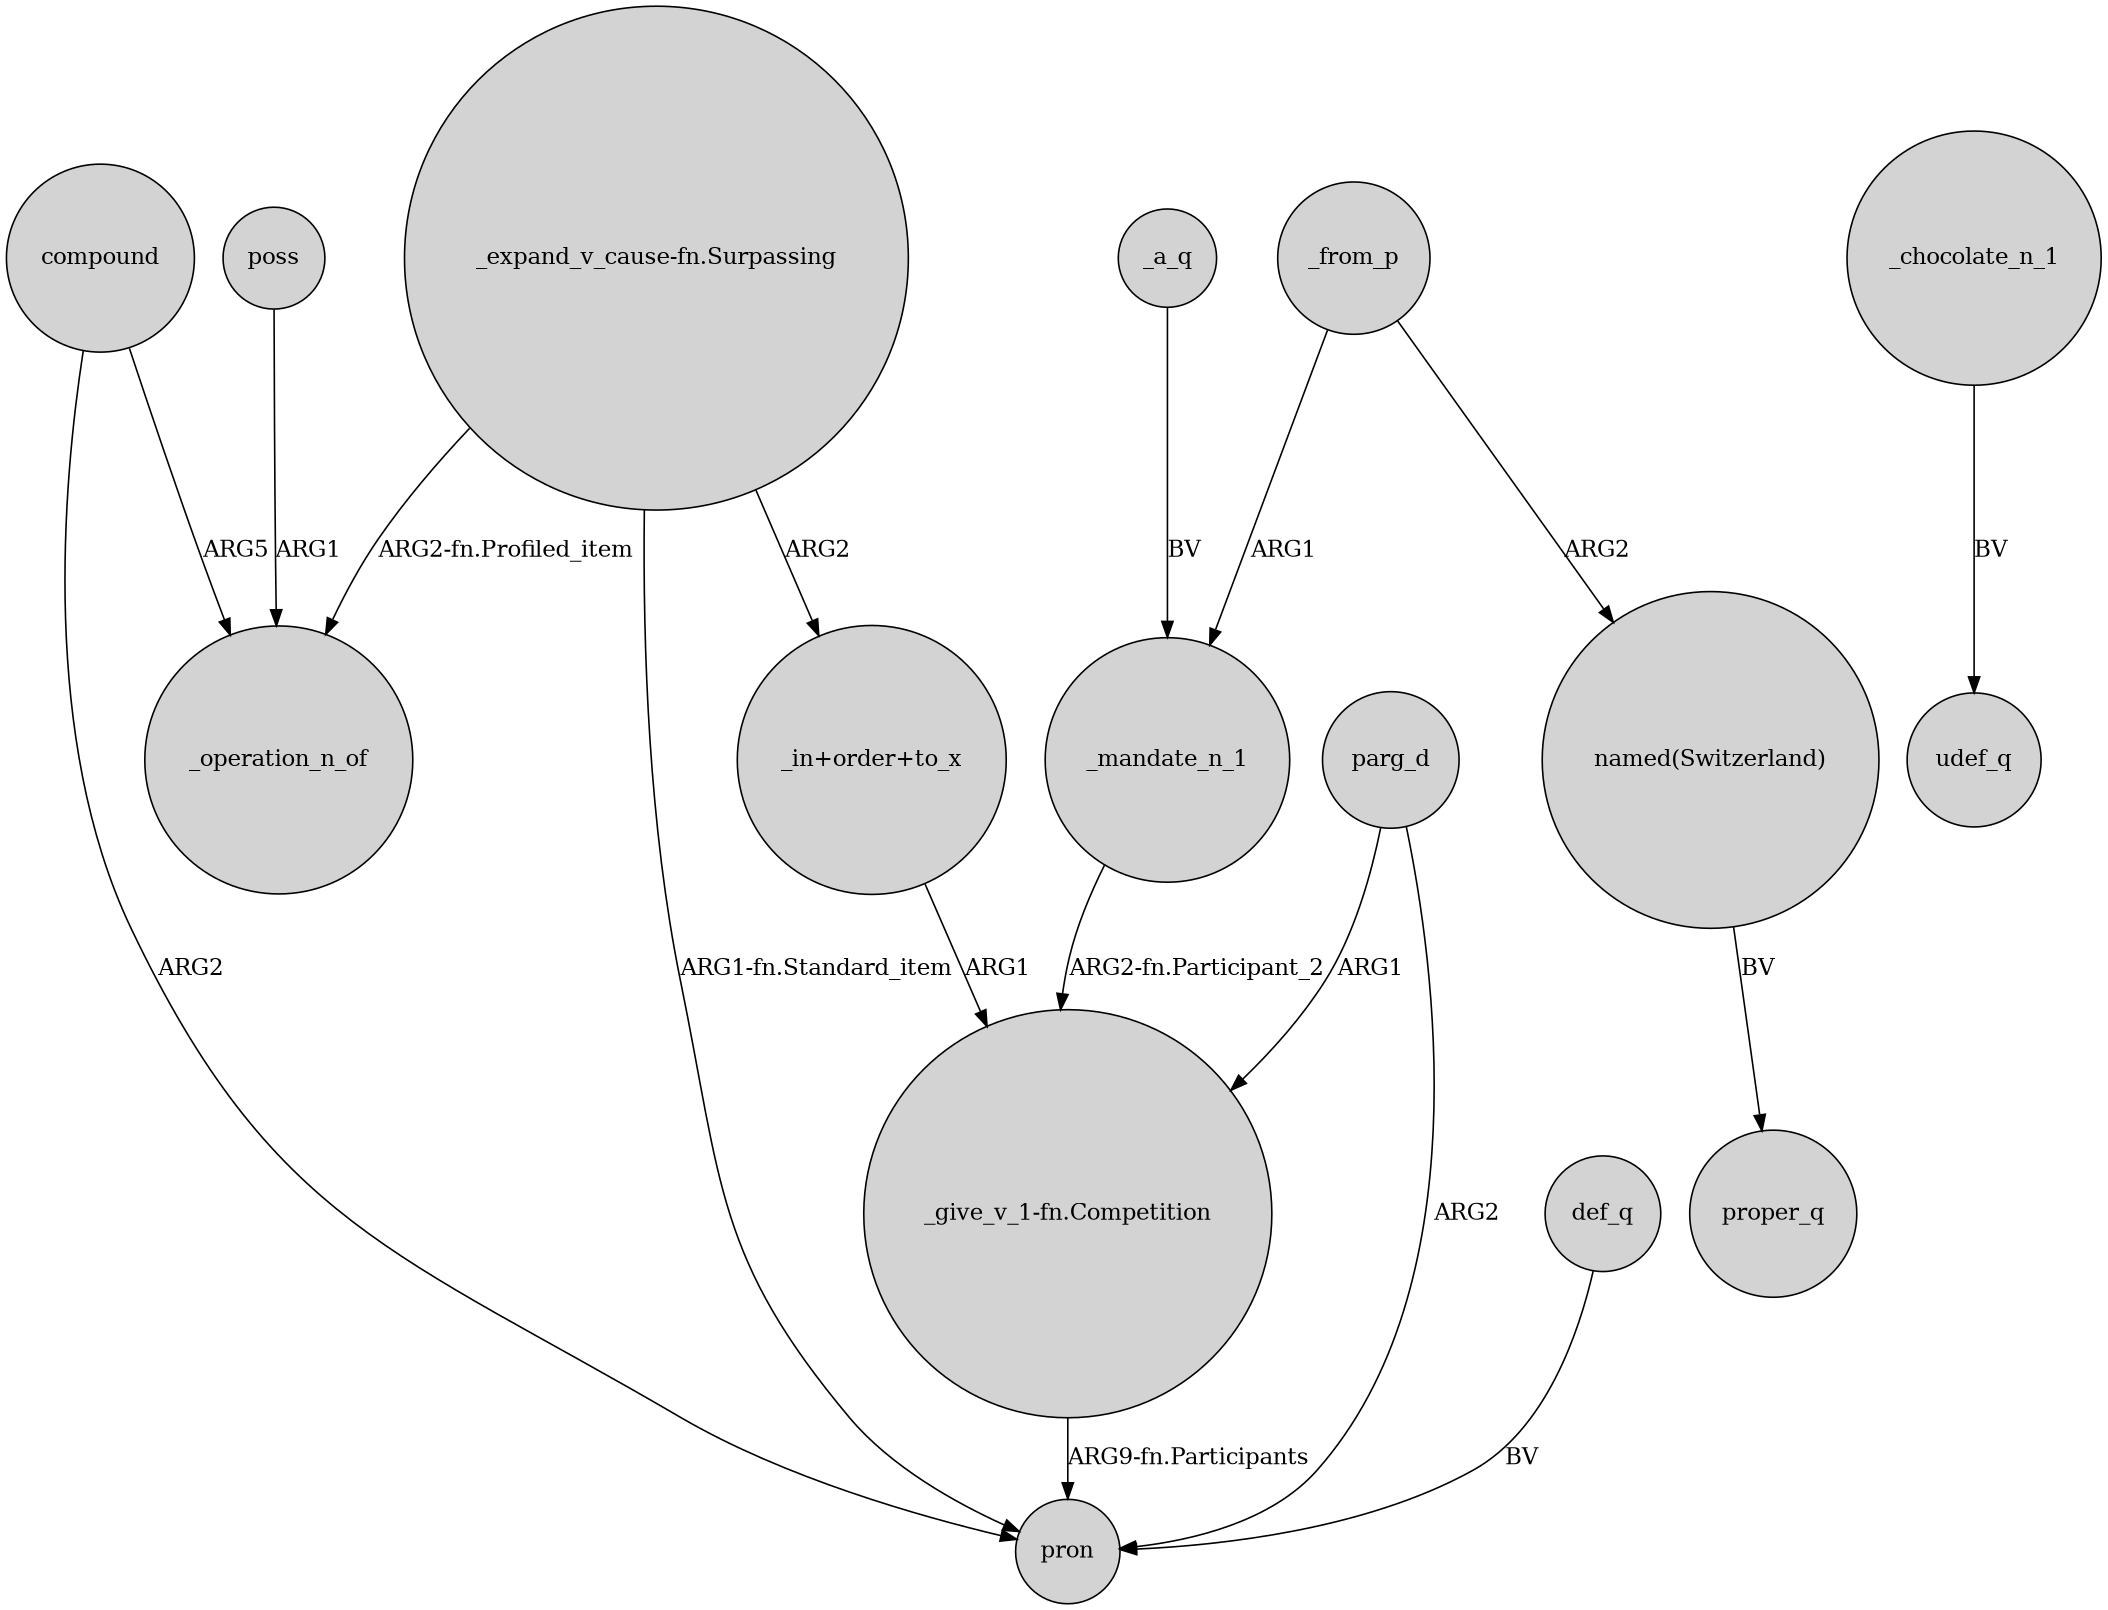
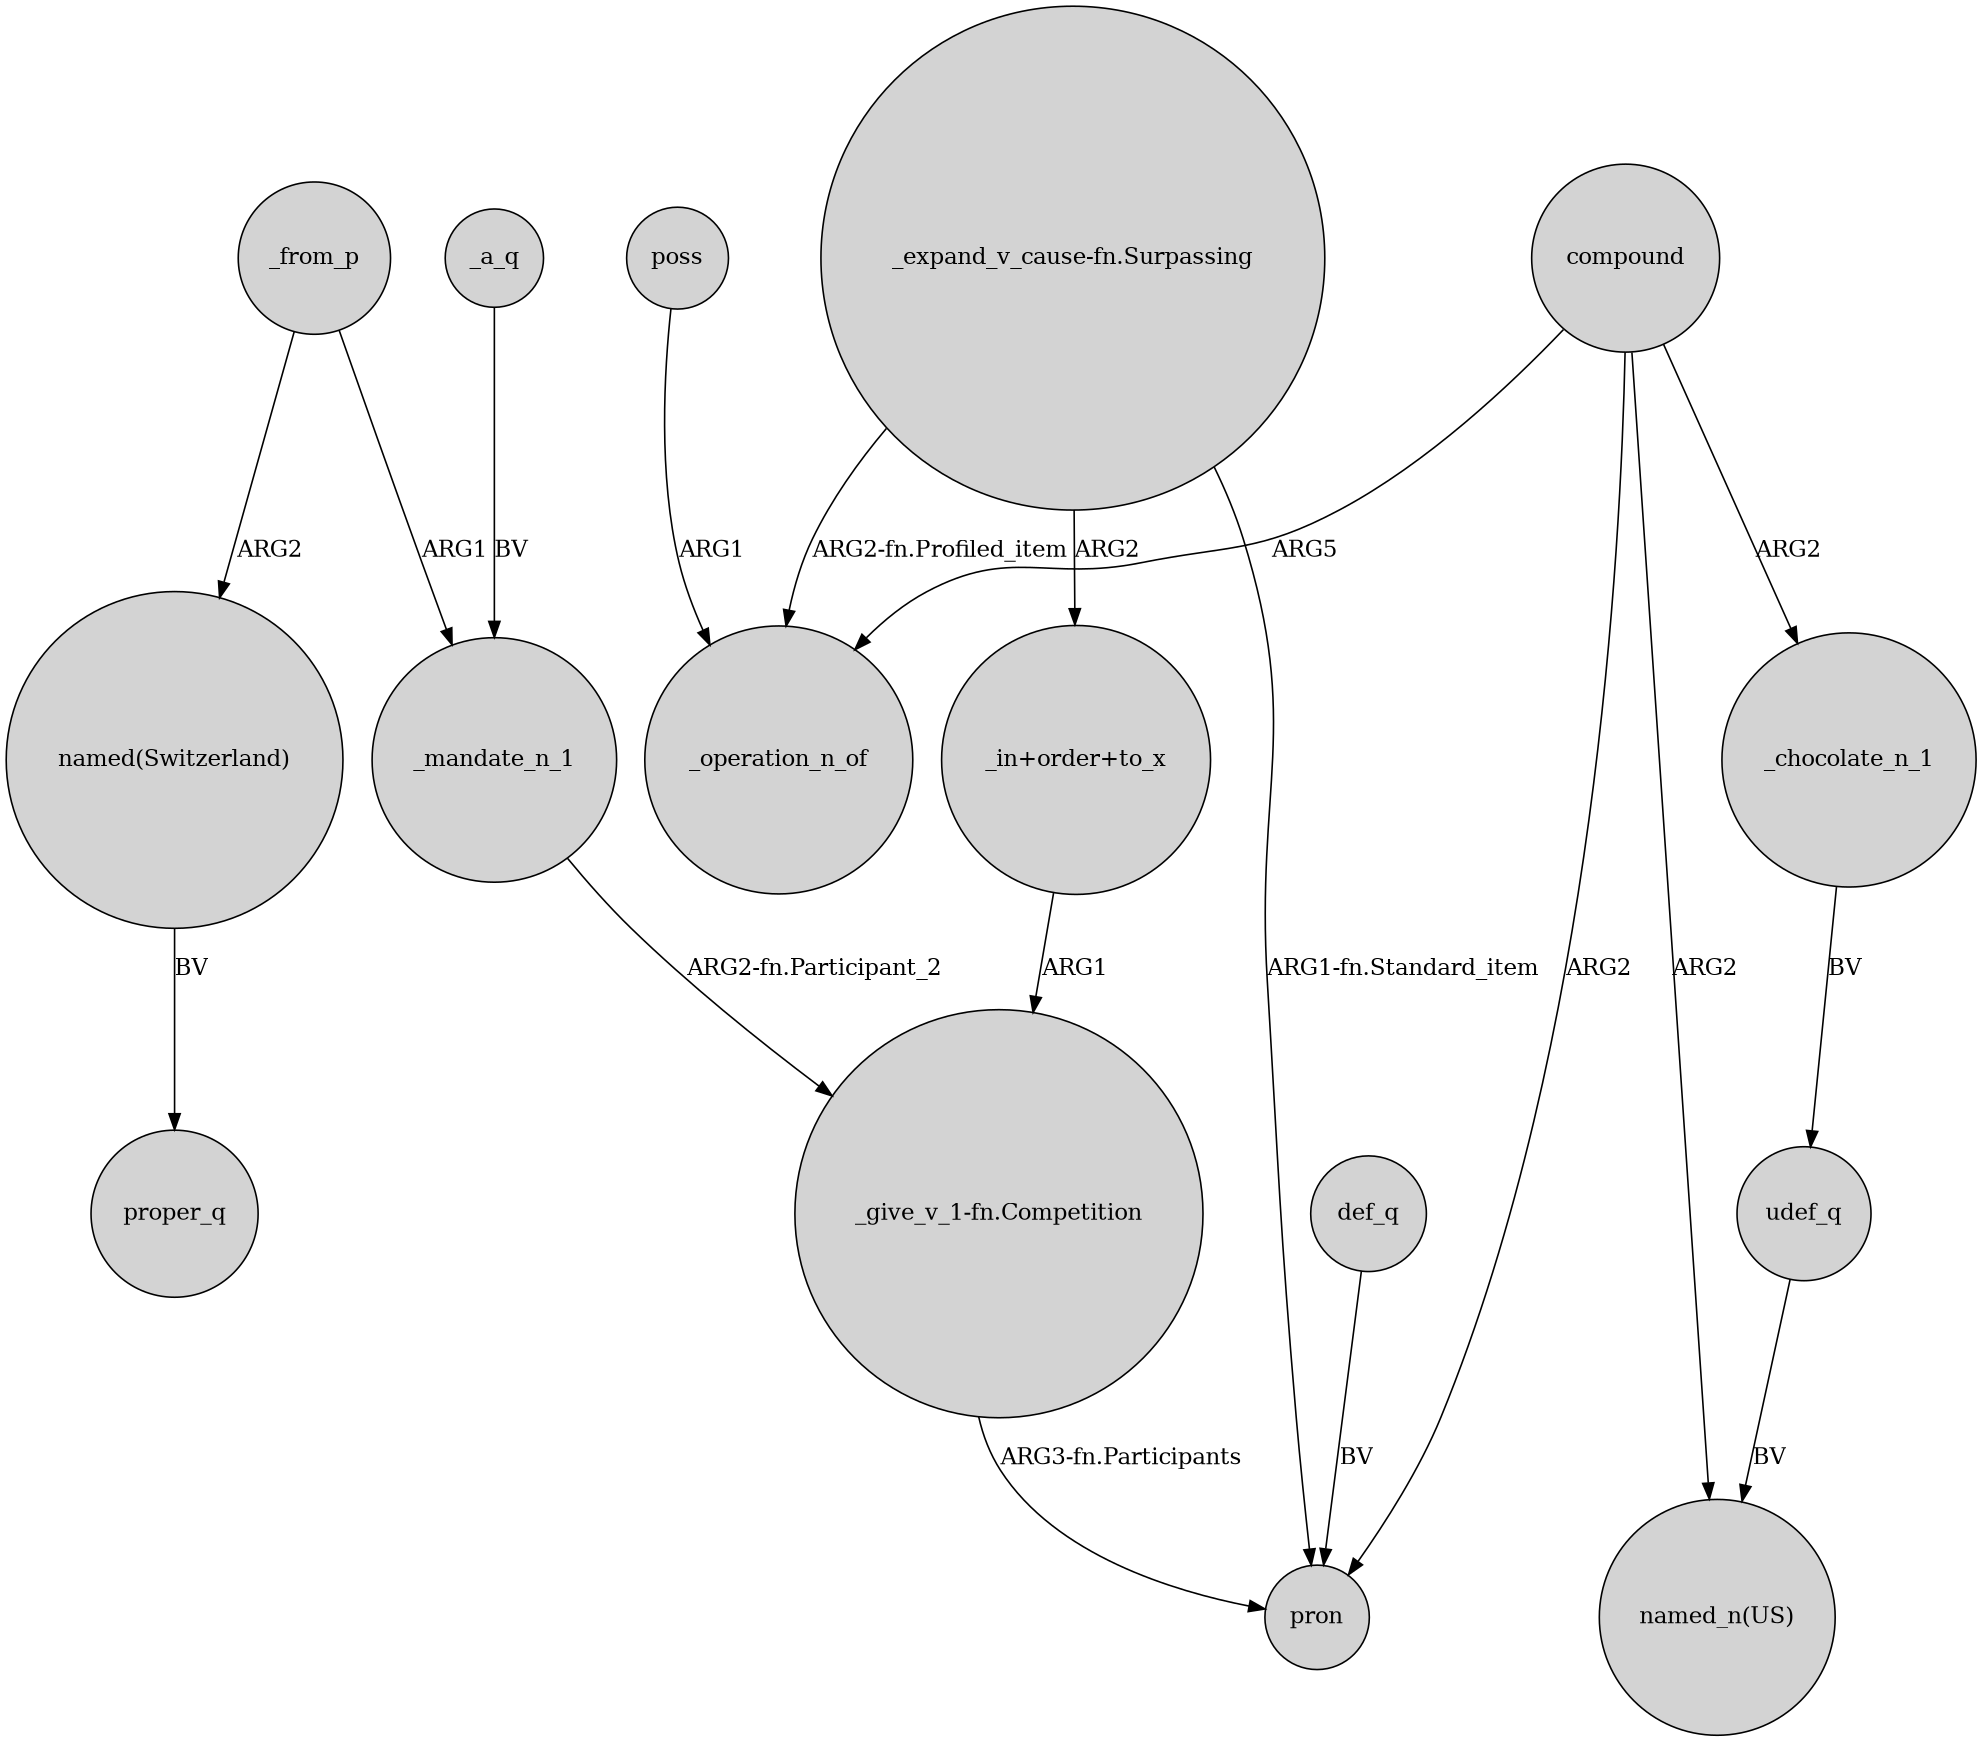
none -> (1727, 486)
(1391, 760) -> none
(1189, 1458) -> (1122, 1458)
none -> (1717, 1617)
